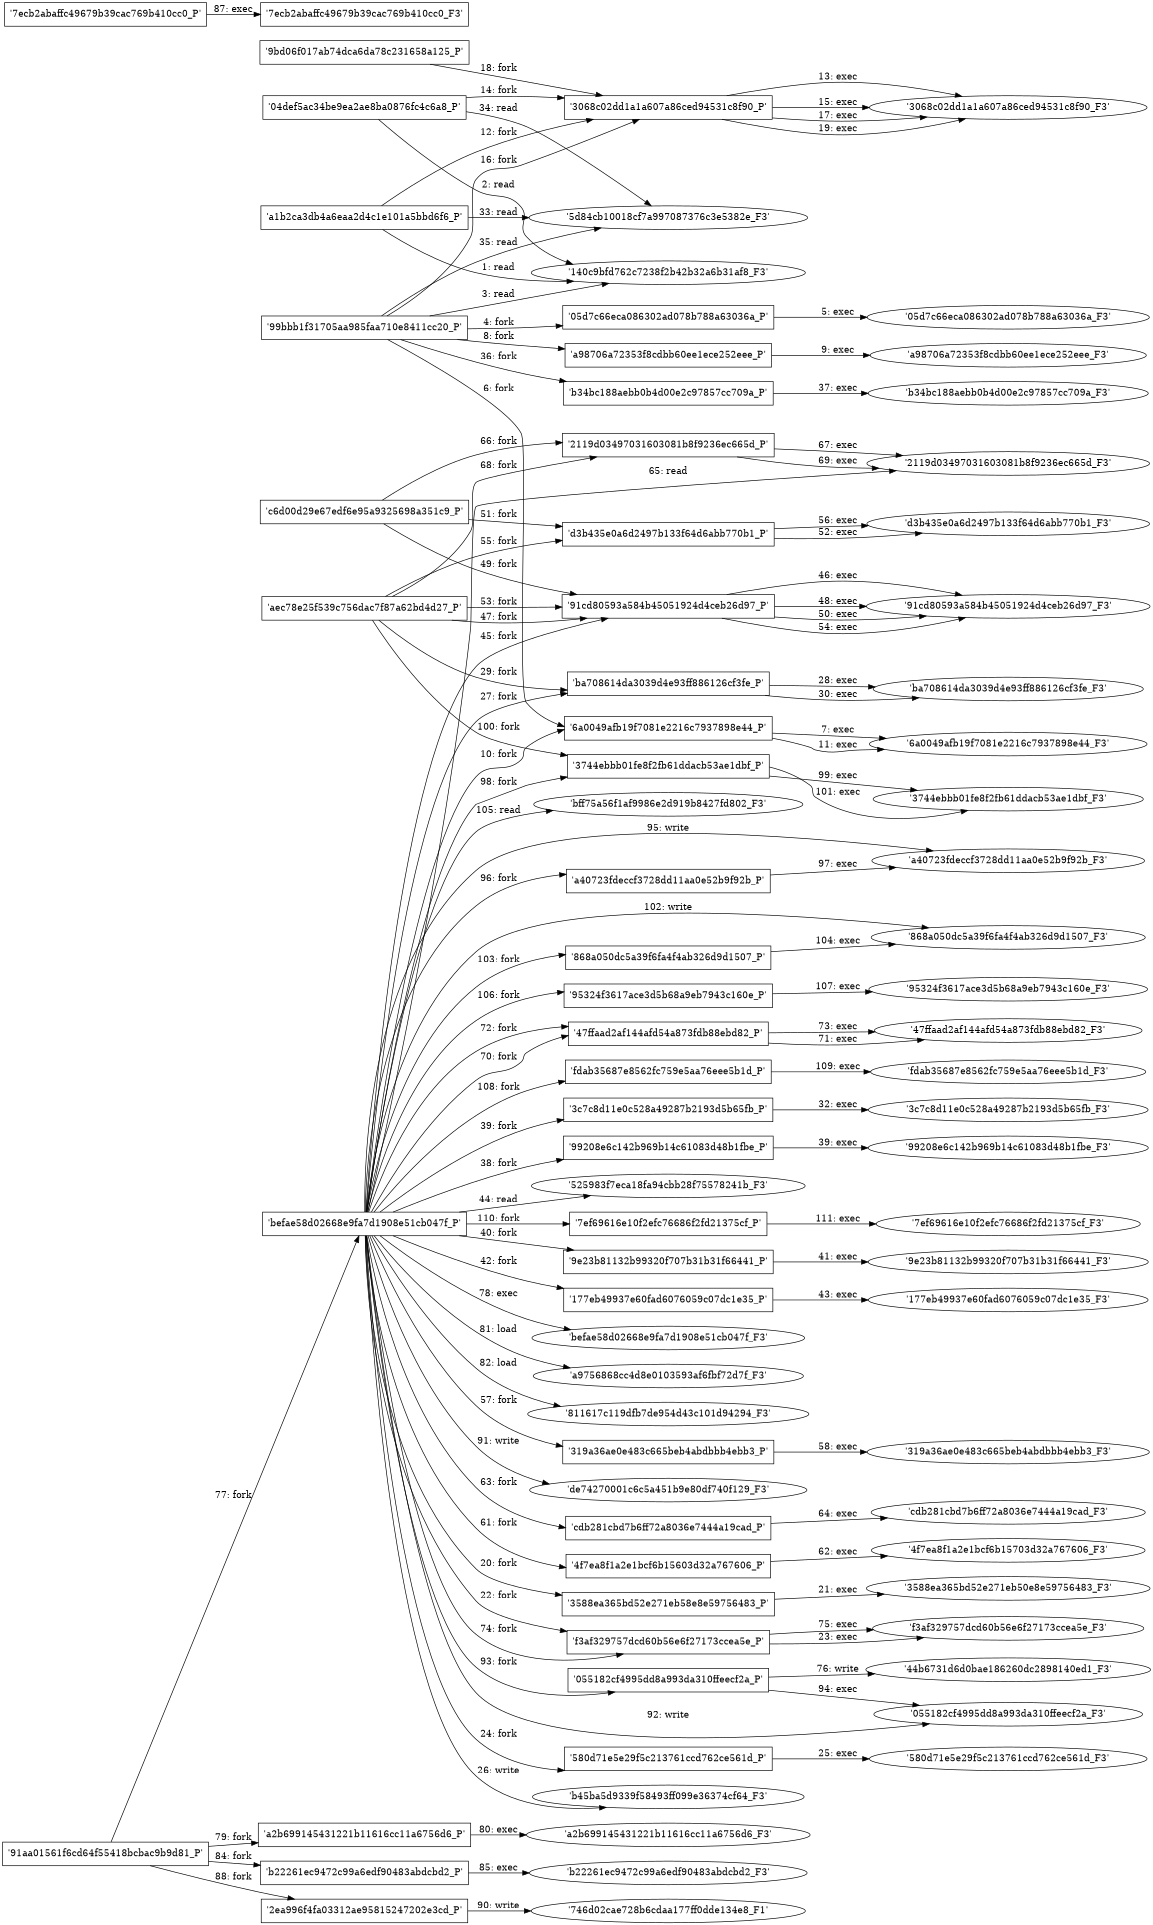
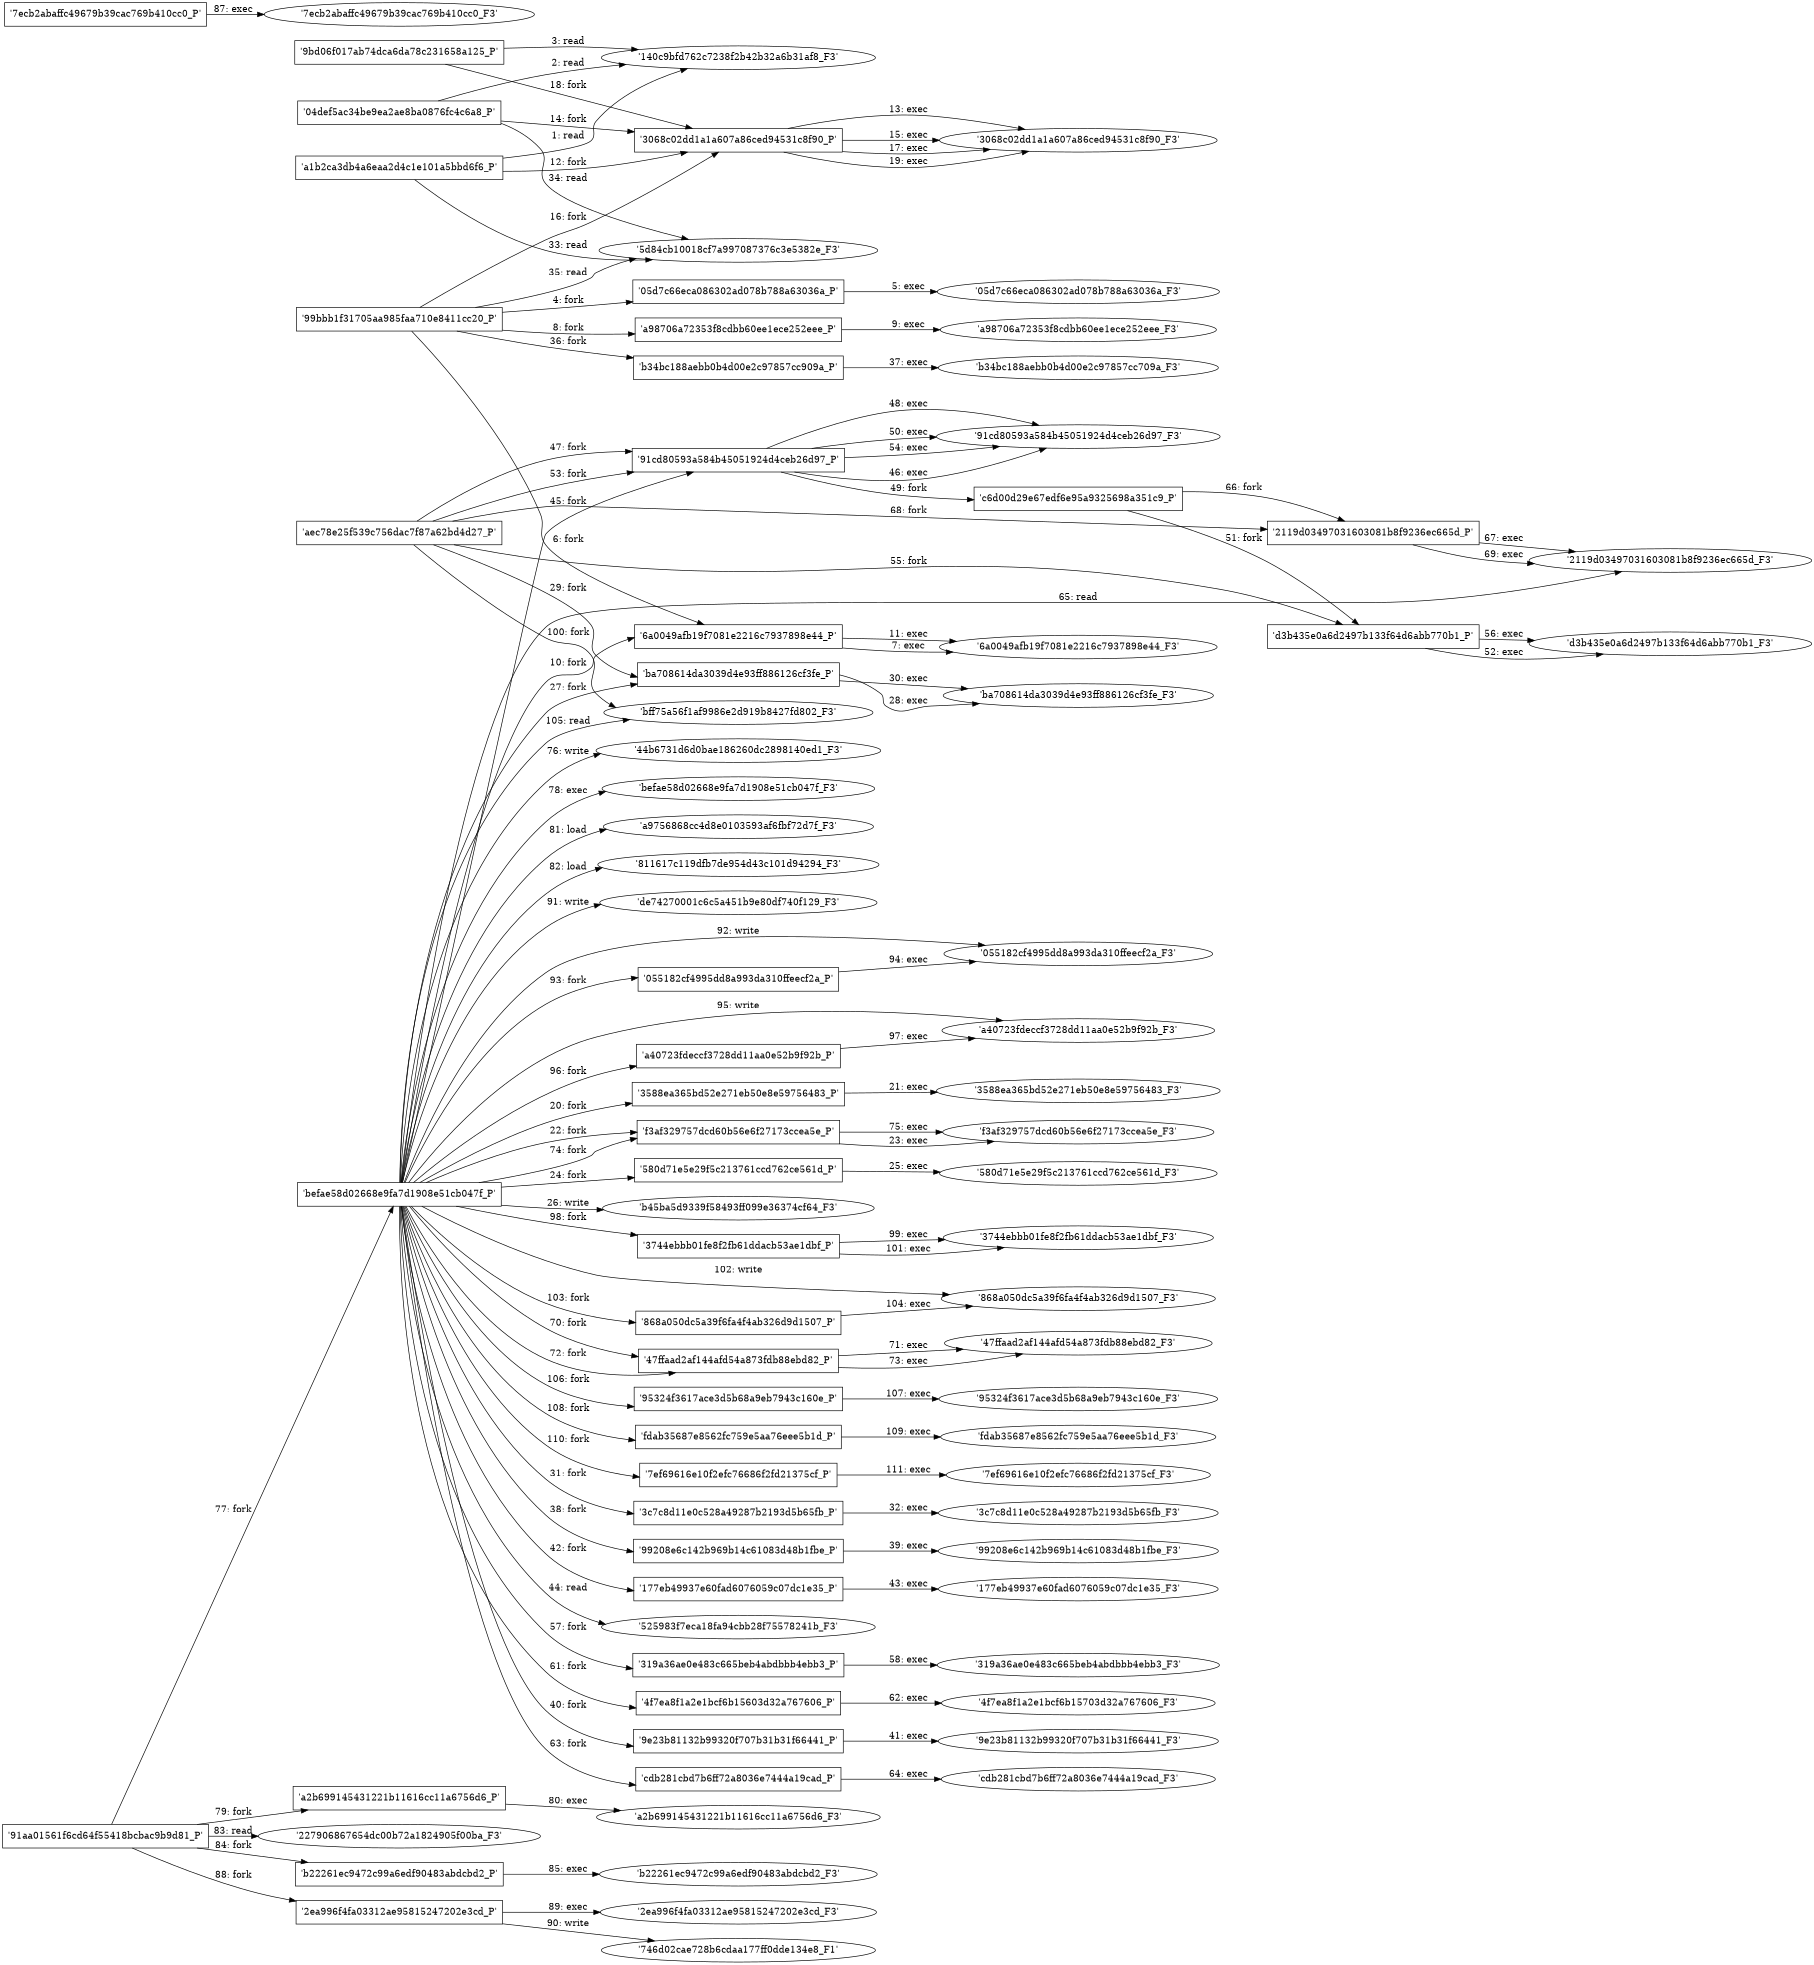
(364, 14) -> (399, 14)
(516, 300) -> (568, 47)
(668, 393) -> (738, 368)
(478, 570) -> (873, 492)
(445, 708) -> (517, 621)
(499, 1127) -> (568, 1474)
(668, 1604) -> (738, 1094)
(818, 1676) -> (439, 966)
none -> (399, 1836)
none -> (738, 1912)
